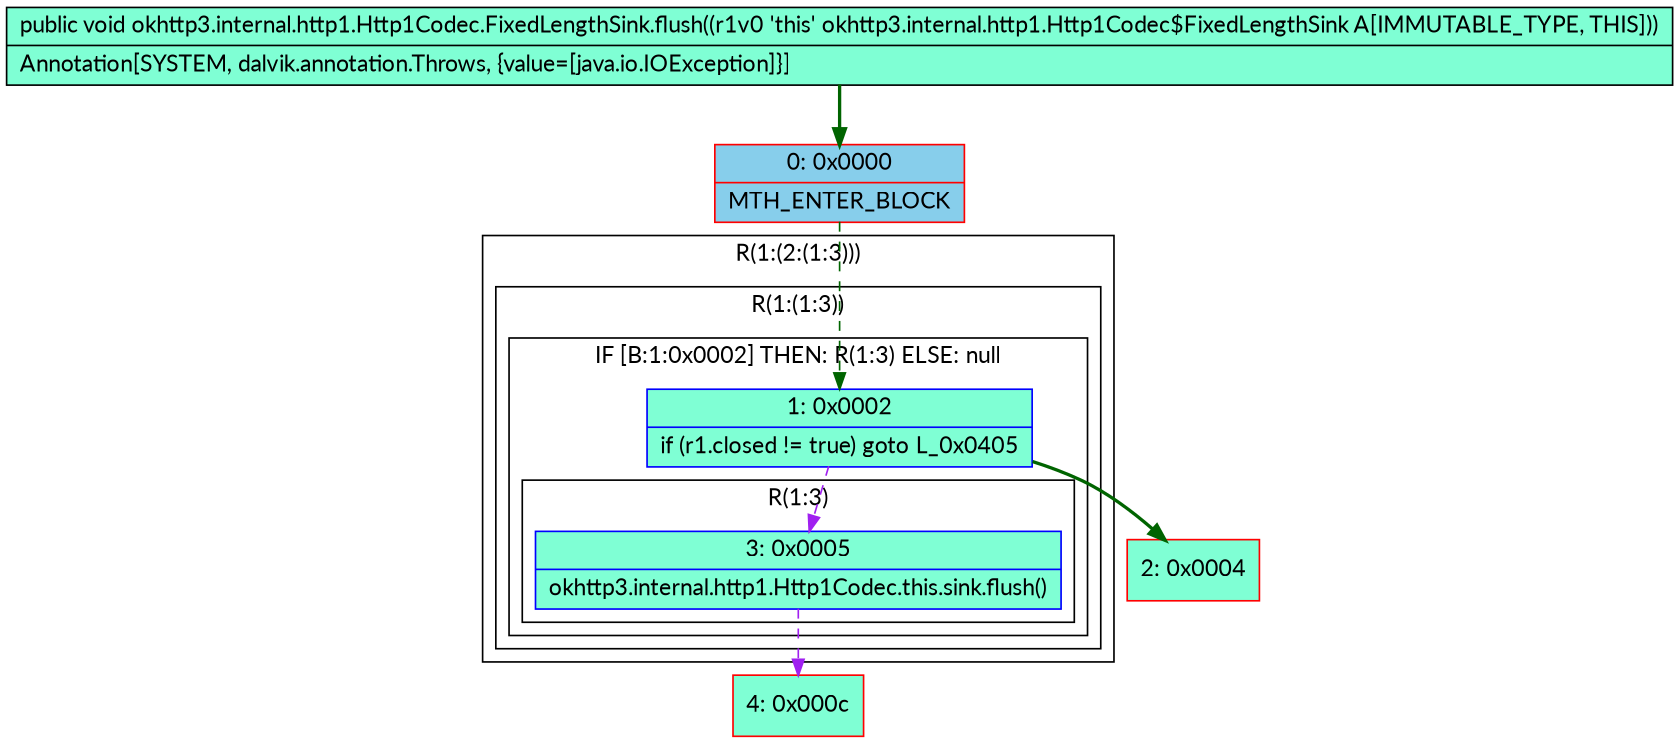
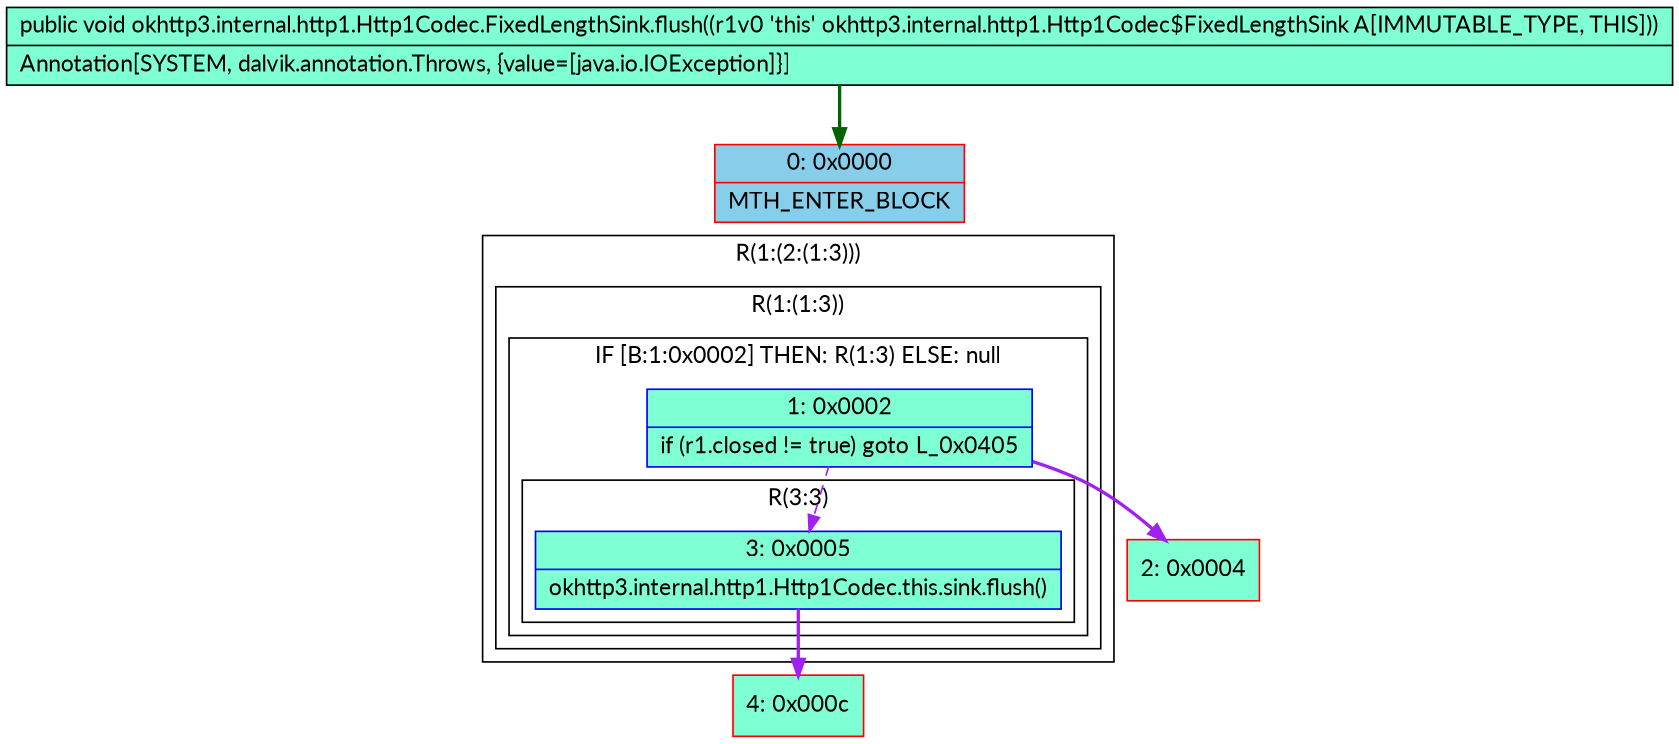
(840, 297) -> none
(798, 499) -> (798, 499)
(1126, 507) -> (1126, 507)
(798, 634) -> (798, 634)
